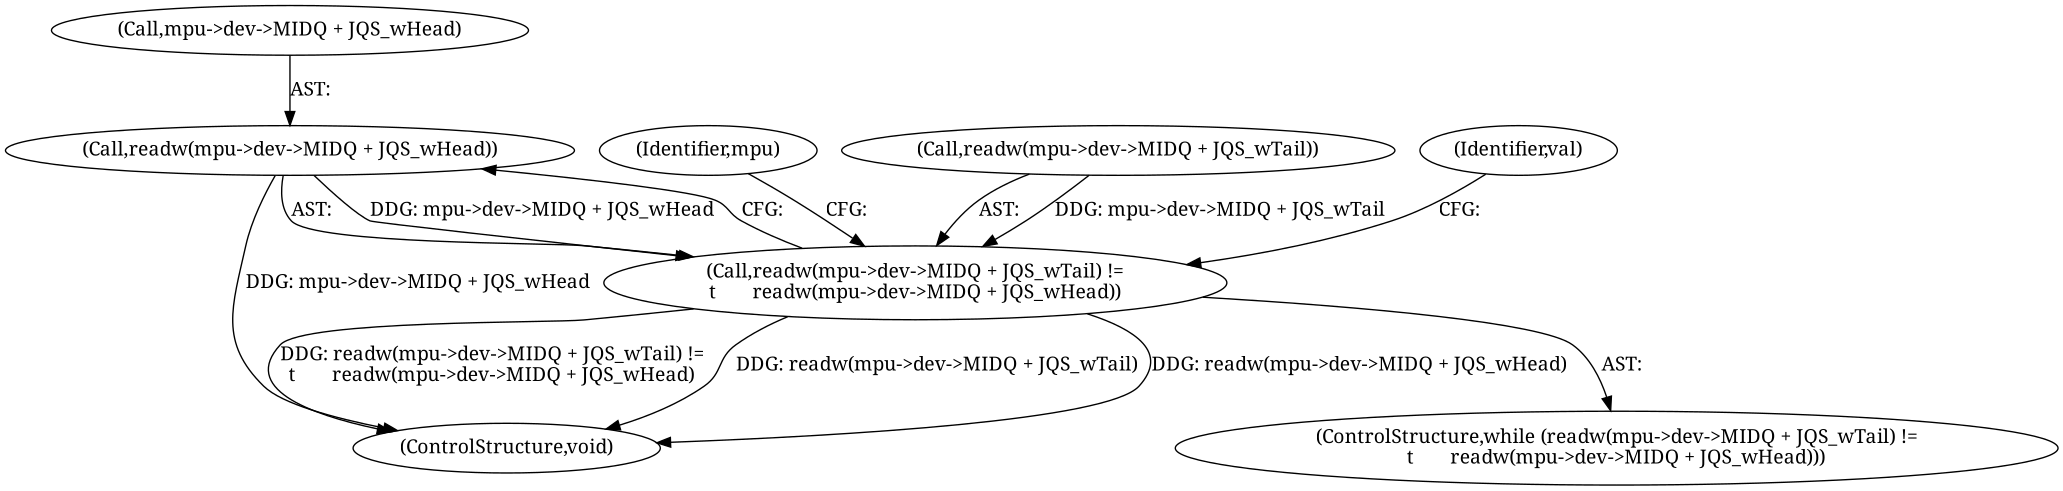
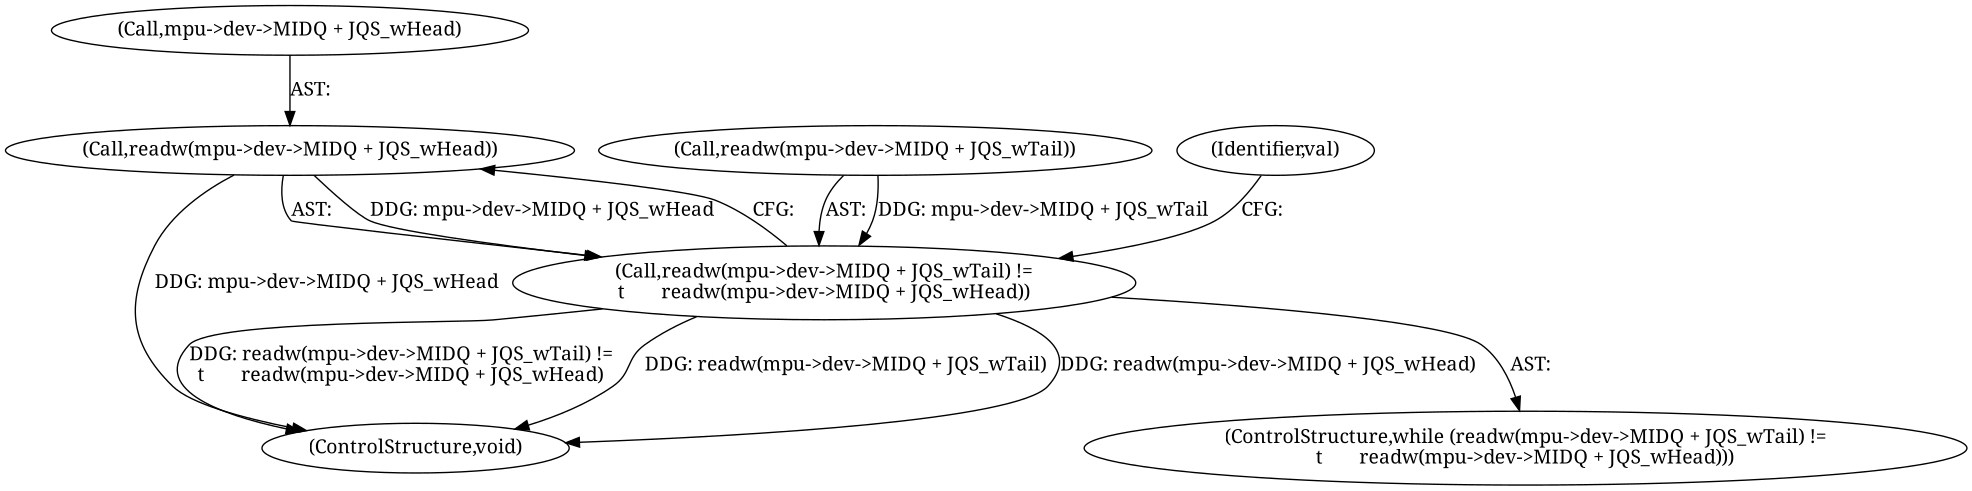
(708, 150) -> none
